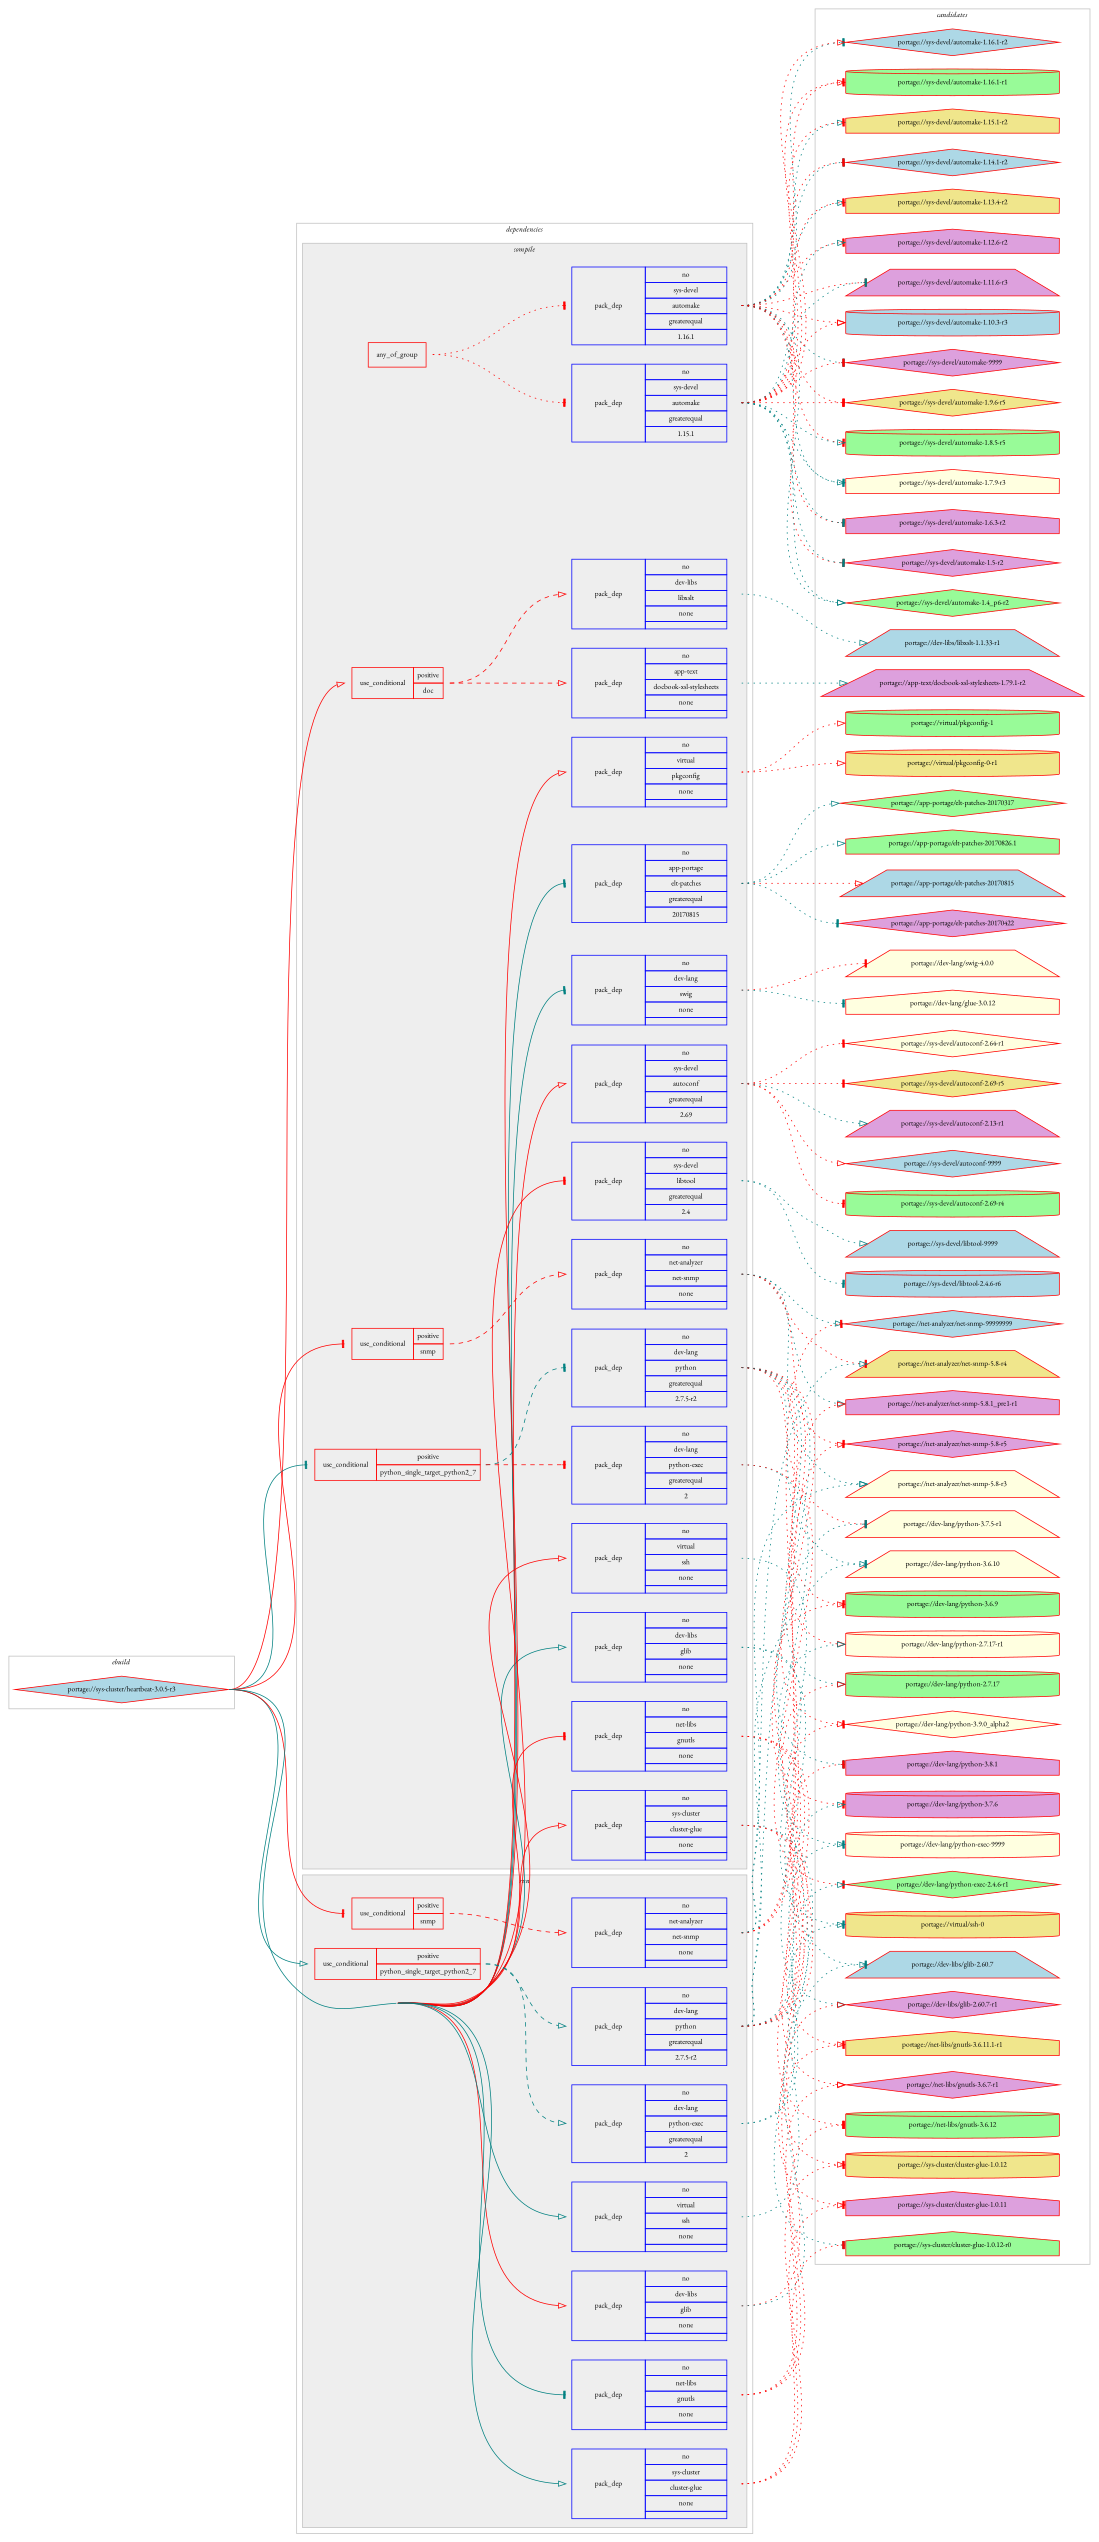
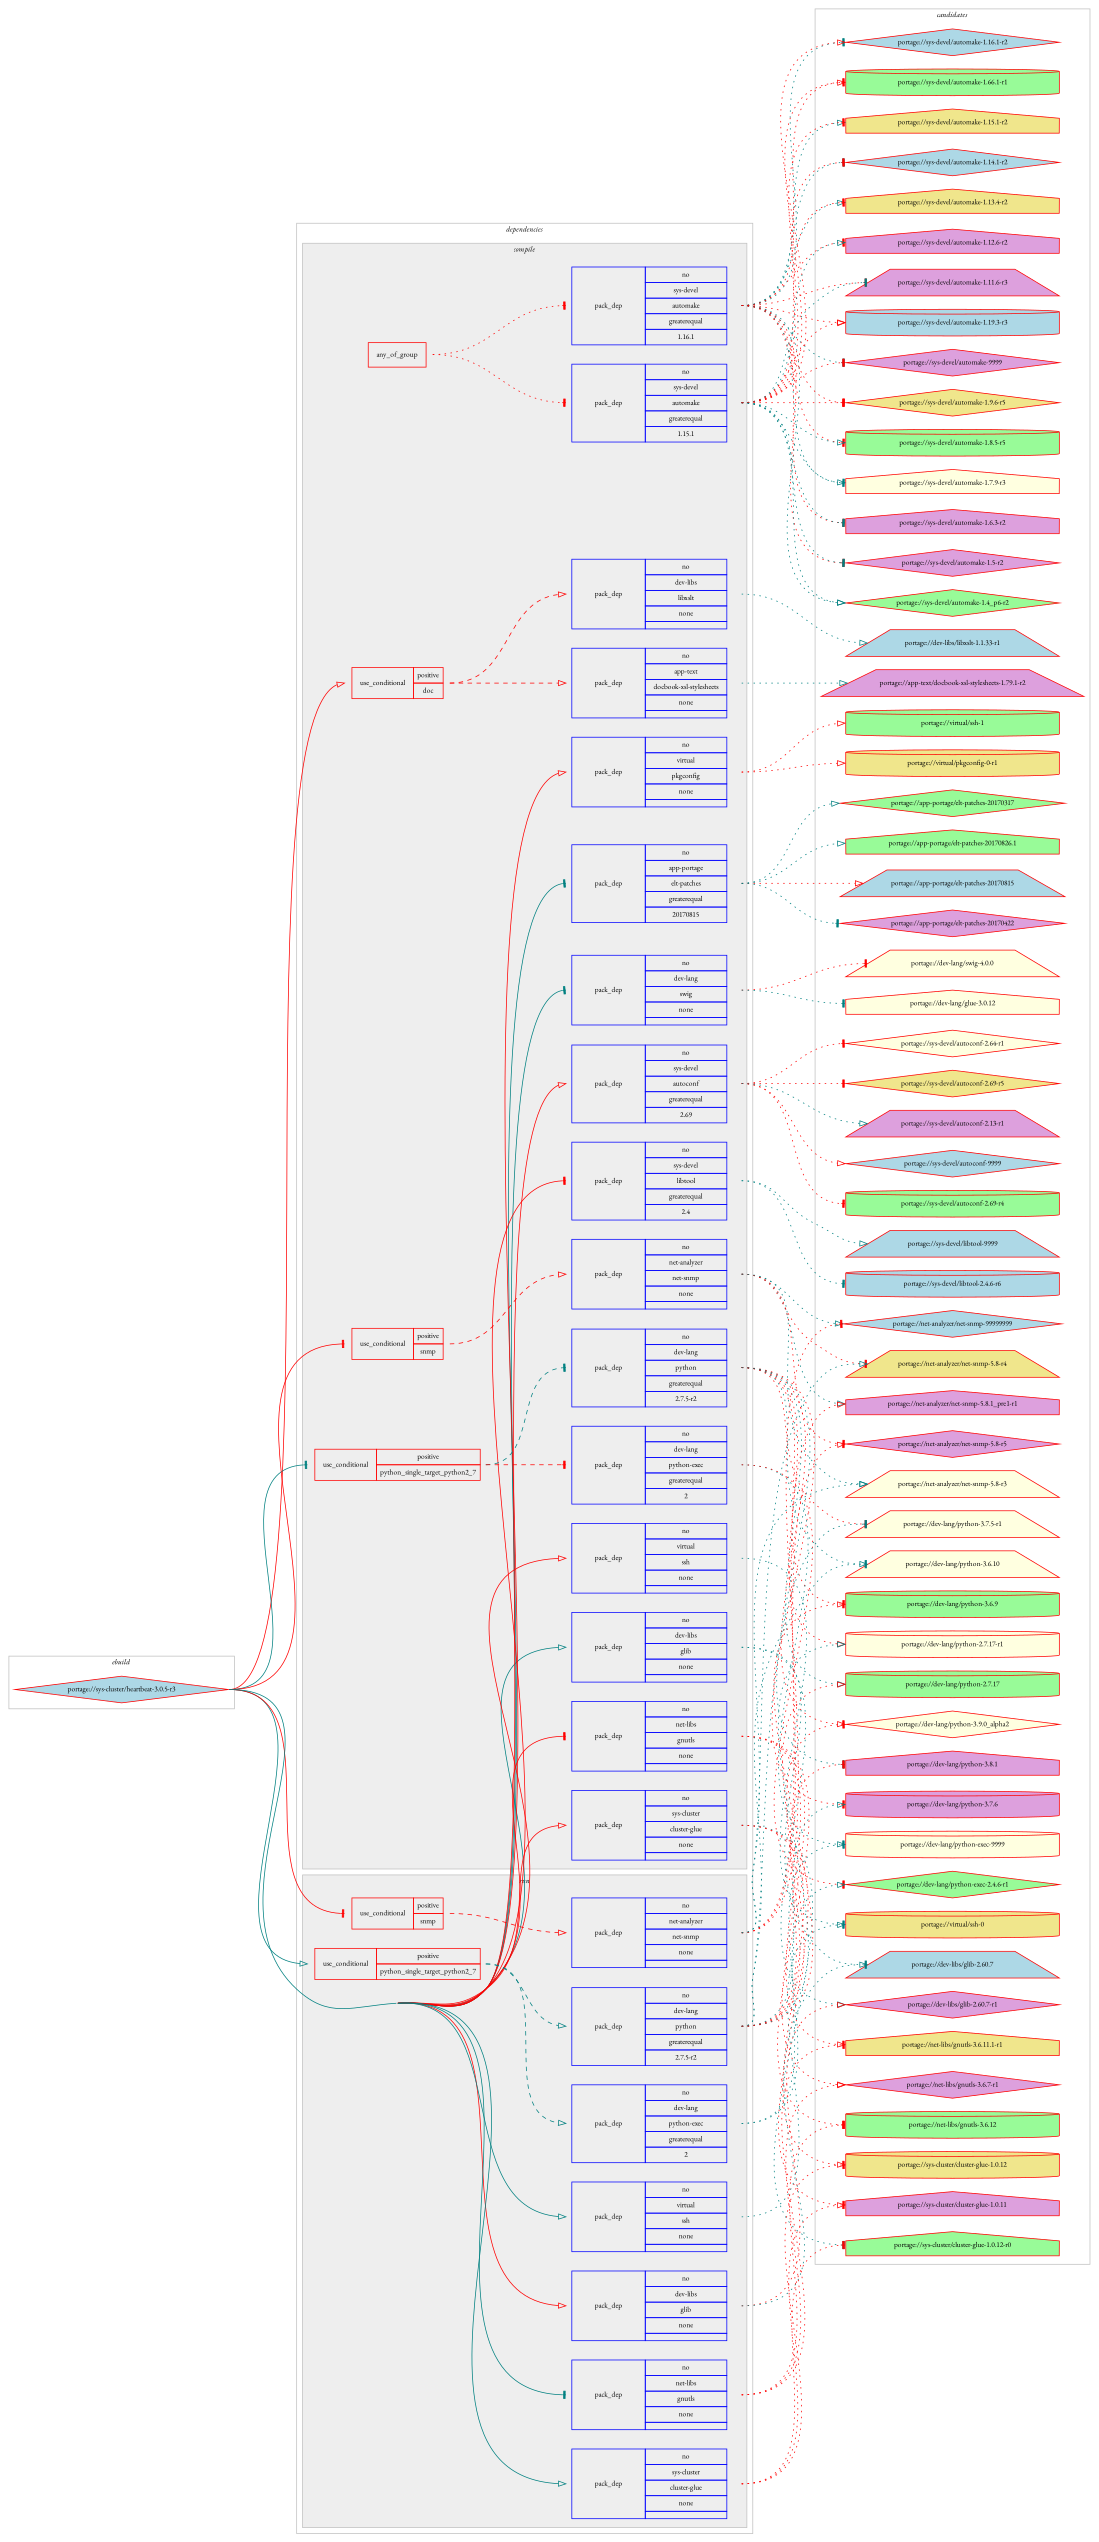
(953, 82) -> (953, 82)
(953, 323) -> (953, 323)
(953, 723) -> (953, 723)
